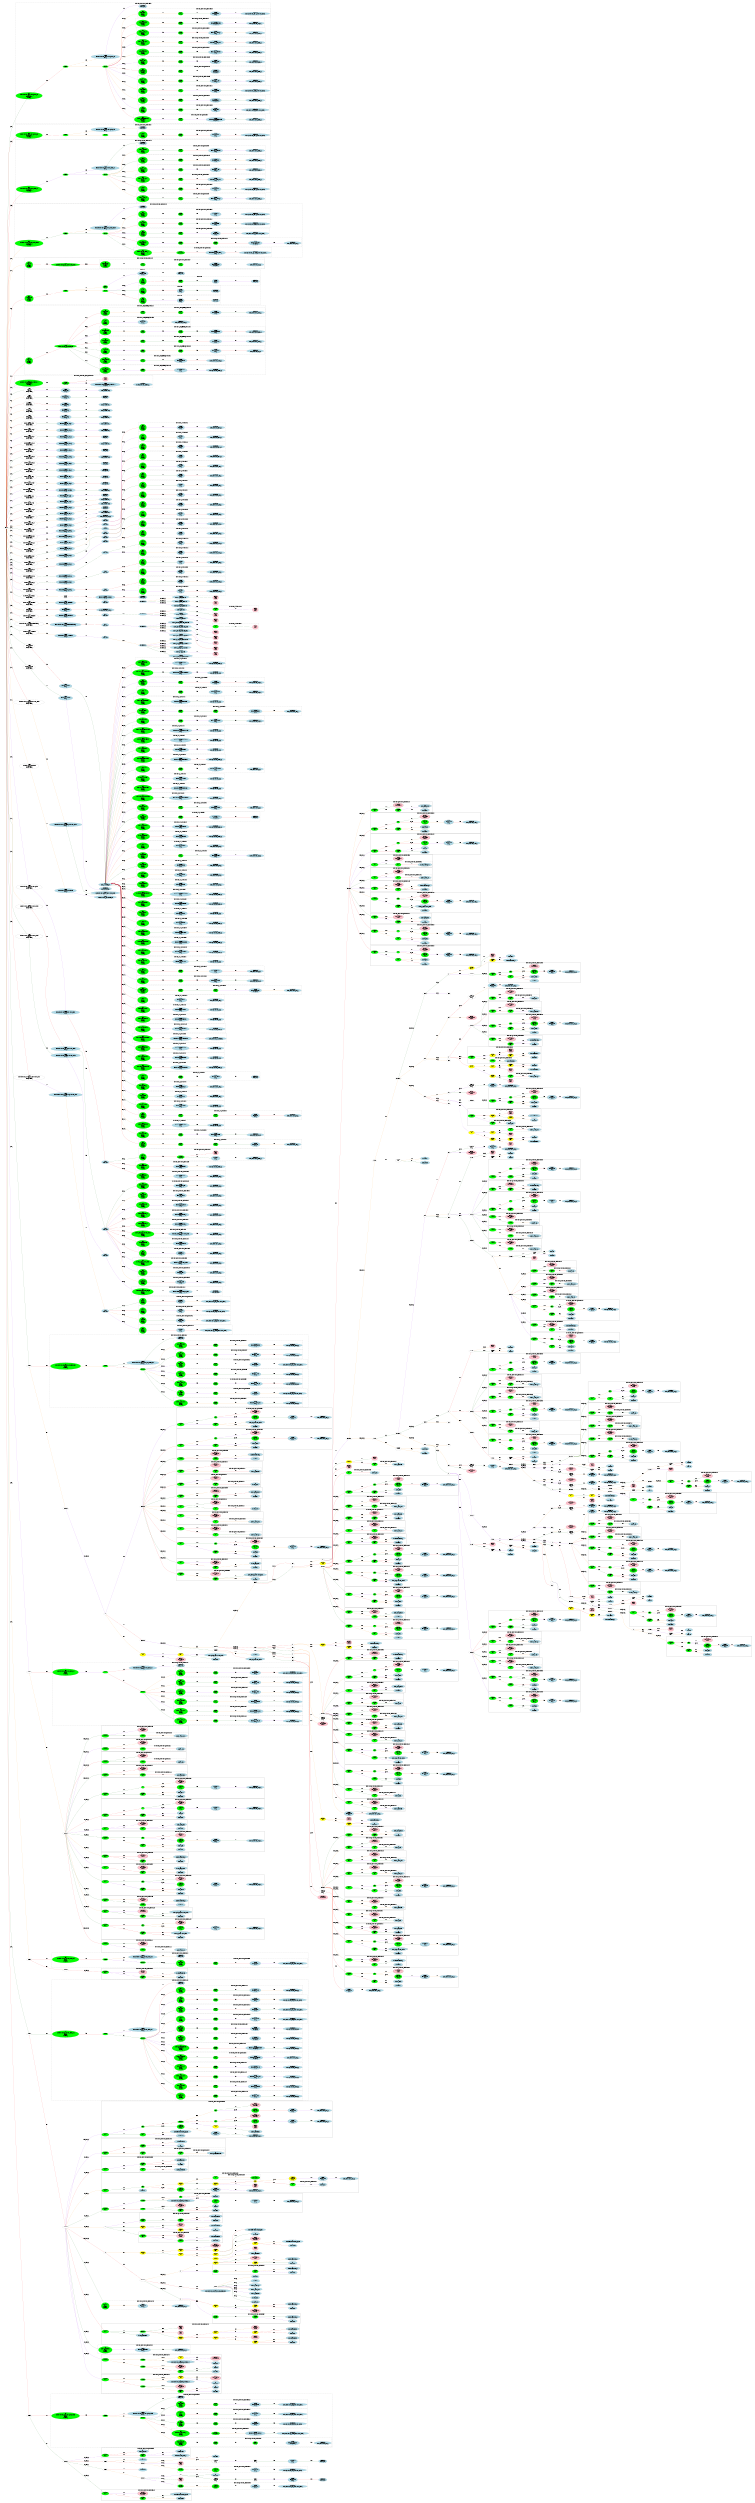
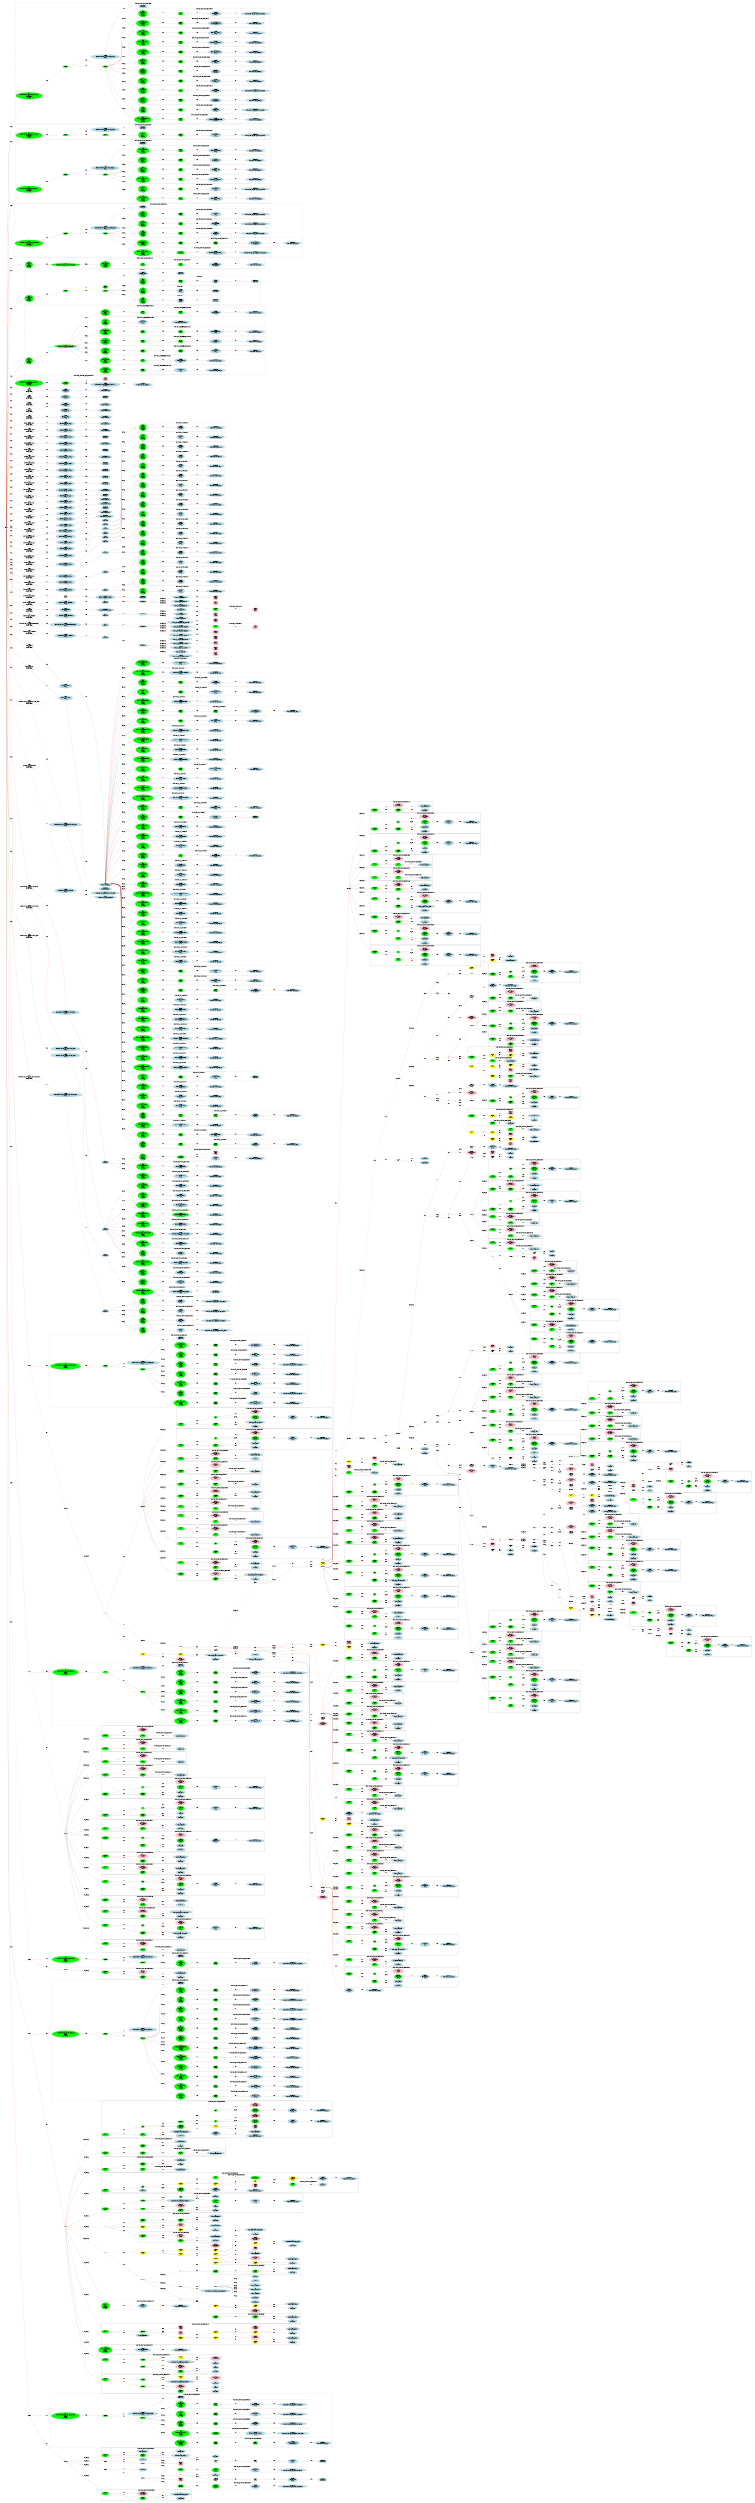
(47, 410) -> (47, 407)
(181, 1215) -> (181, 1215)
(222, 1571) -> (222, 1571)
